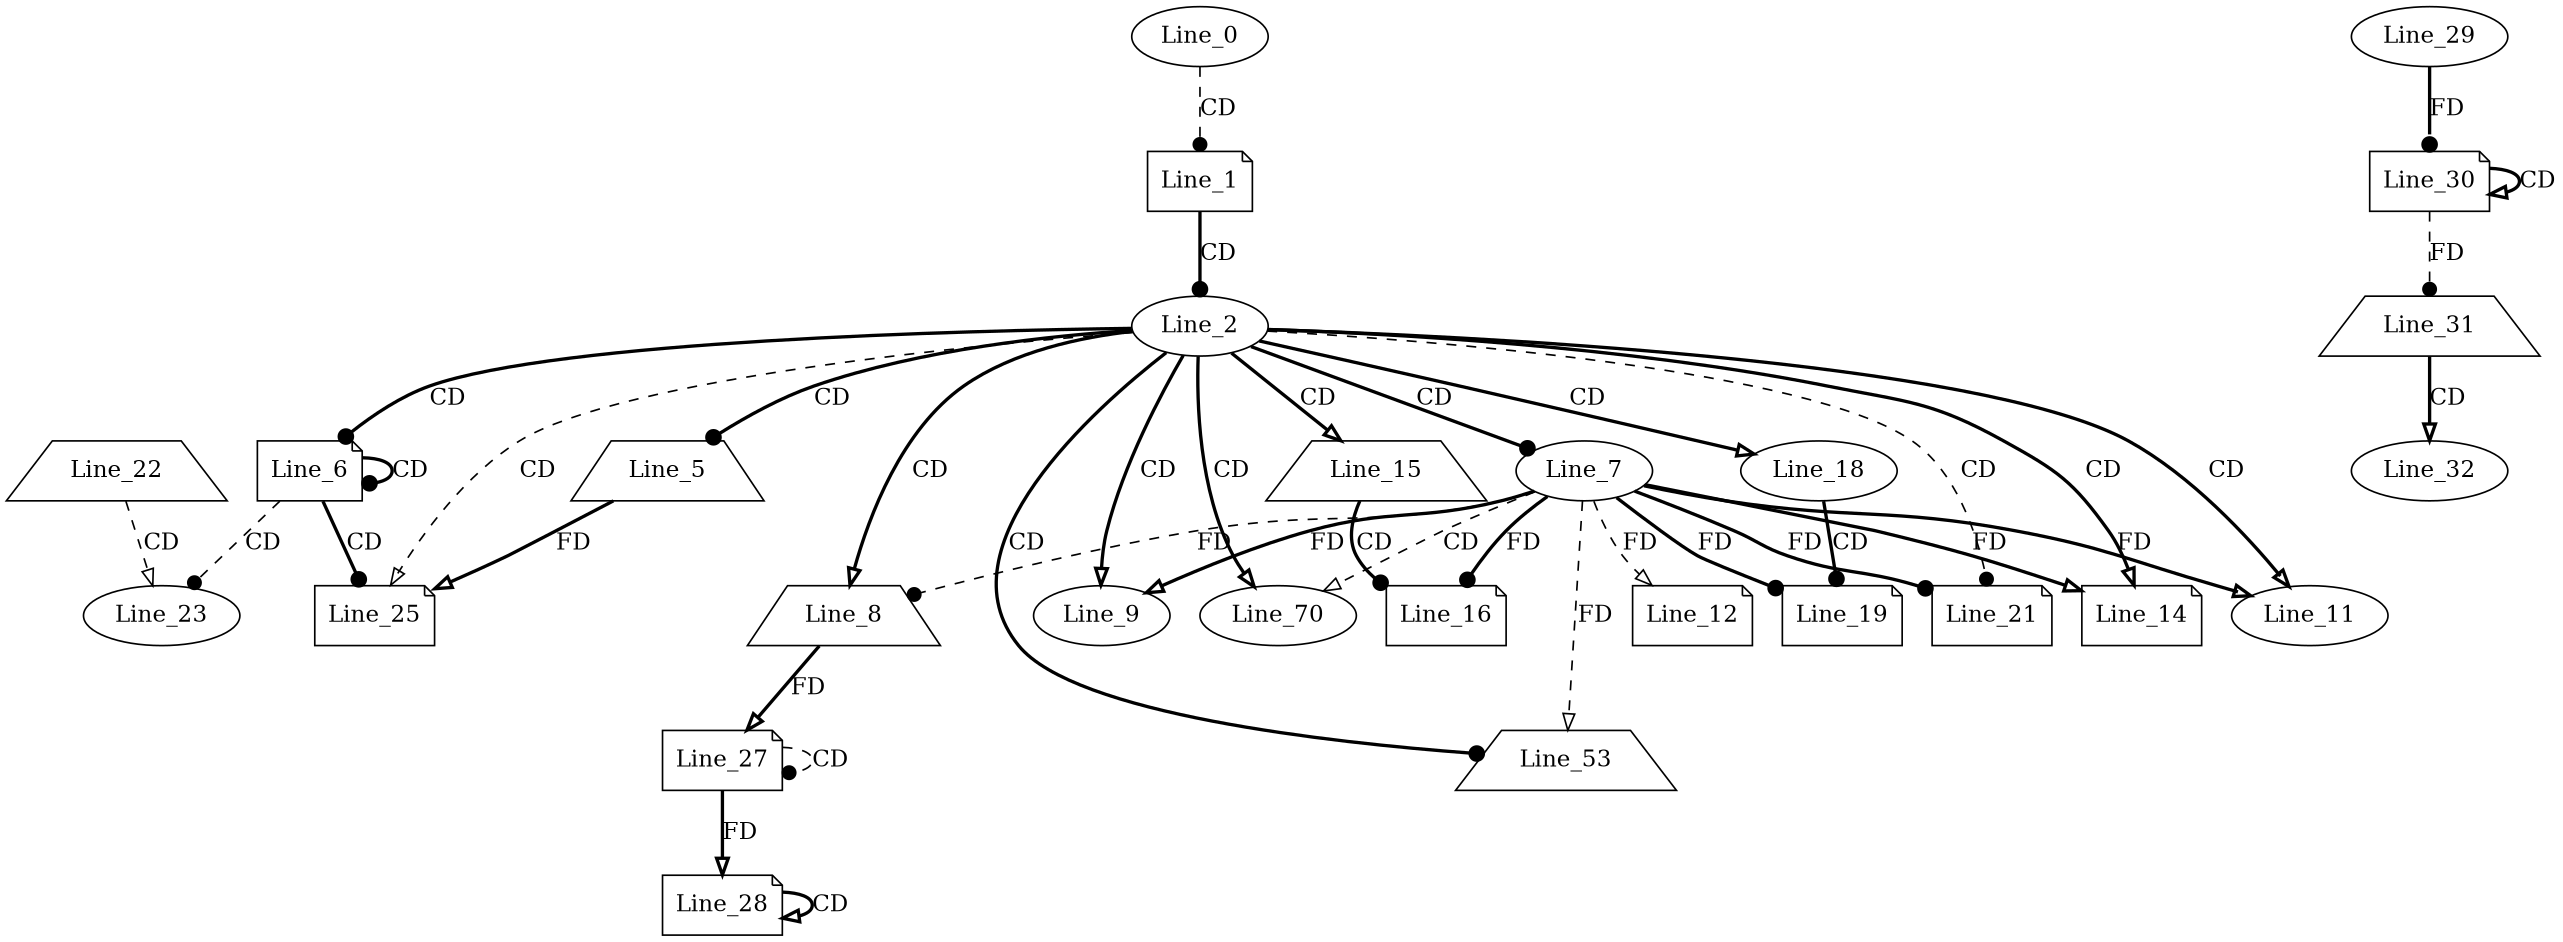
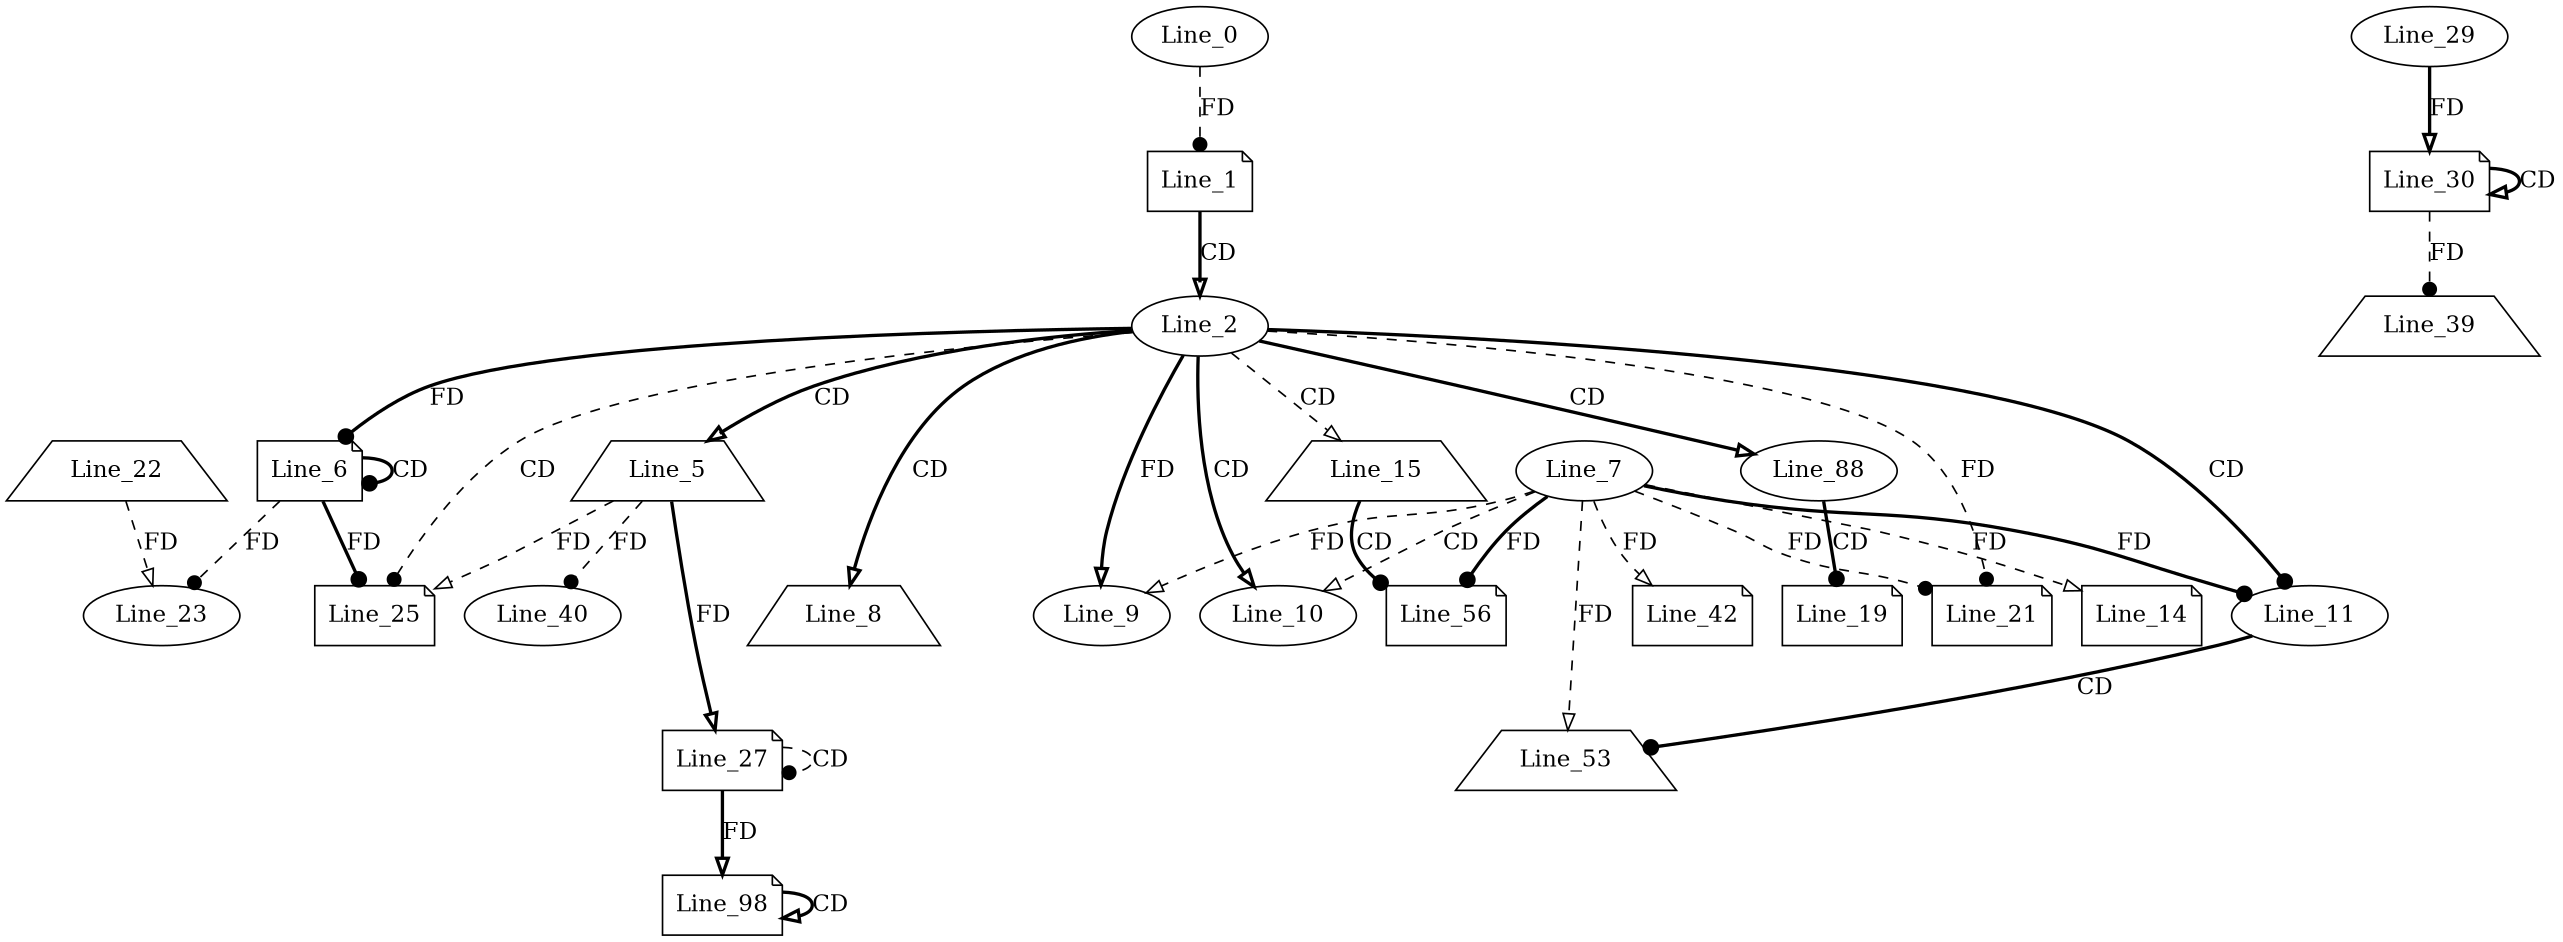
(2430, 101) -> (2430, 101)
(1218, 109) -> (1218, 109)
(1200, 247) -> (1200, 247)
(2430, 326) -> (2430, 326)
(1804, 367) -> (1804, 367)
(867, 370) -> (867, 370)
(1732, 370) -> none
(732, 380) -> (732, 380)
(1279, 392) -> (1279, 392)
(1386, 396) -> none
(448, 399) -> (448, 399)
(1158, 471) -> (1158, 471)
(1819, 471) -> (1819, 471)
(1979, 471) -> (1979, 471)
(2430, 471) -> none
(1944, 520) -> (1944, 520)
(1241, 525) -> none
(1857, 527) -> (1857, 527)
(1316, 529) -> (1335, 525)
(162, 543) -> (162, 543)
(263, 543) -> (263, 543)
(365, 543) -> (365, 543)
(533, 543) -> (533, 543)
(1688, 550) -> none
(1773, 550) -> (1773, 550)
none -> (543, 616)
(1278, 616) -> (1278, 616)
(1446, 616) -> (1446, 616)
(1693, 616) -> (1693, 616)
(1063, 676) -> (1956, 699)
(789, 682) -> (689, 608)
(722, 905) -> (722, 905)
